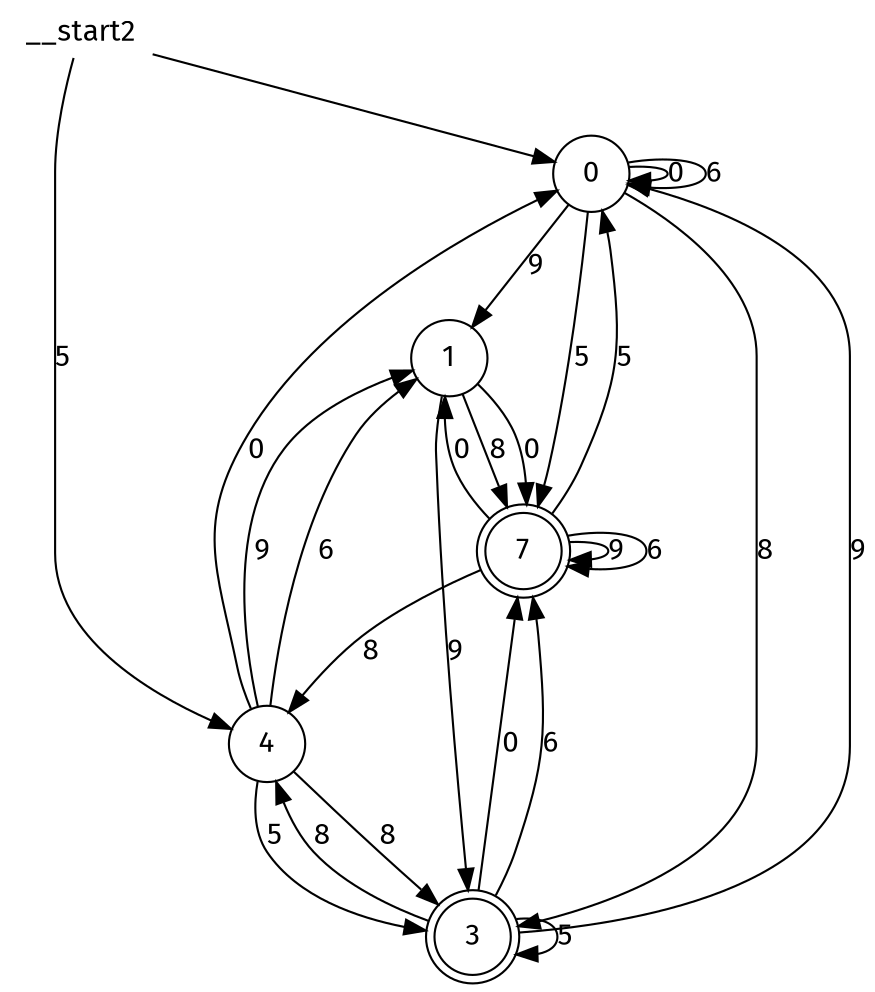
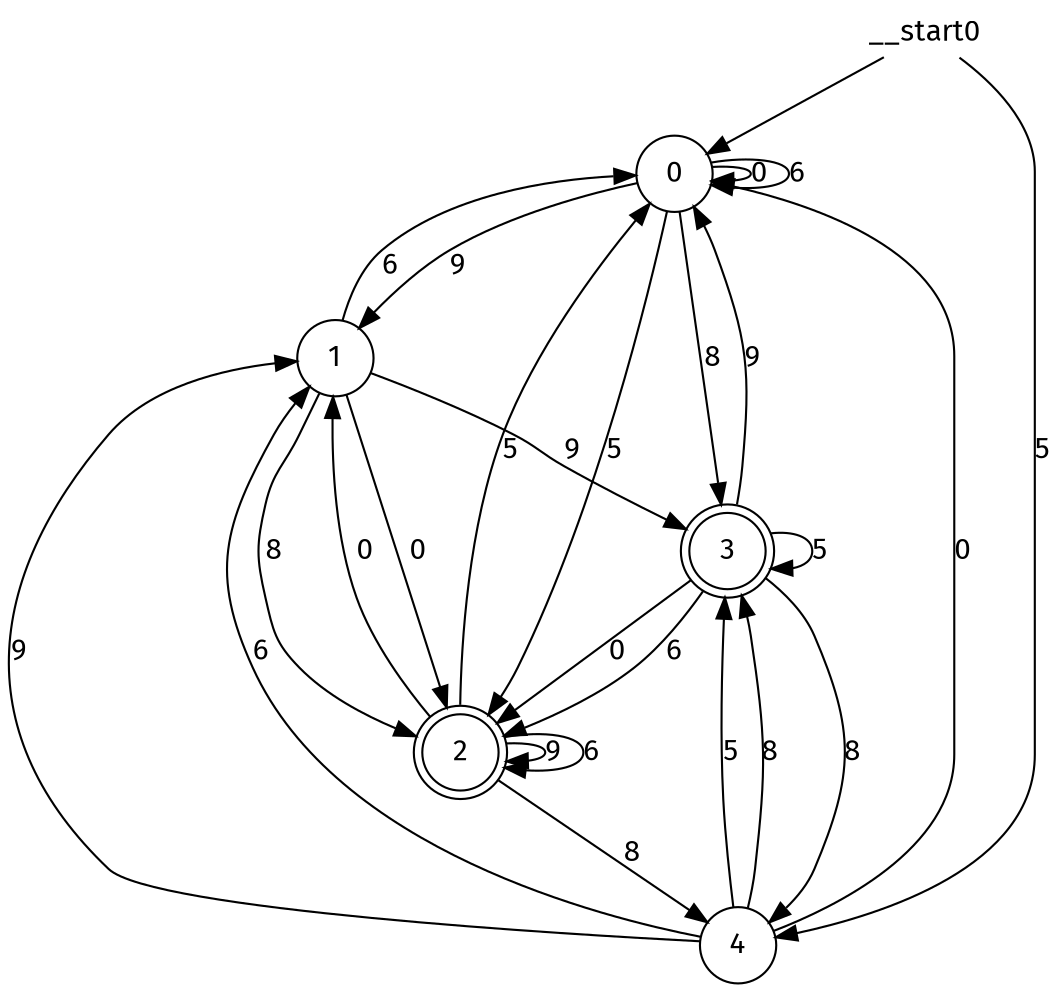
(81, 33) -> (925, 33)
none -> (453, 209)
(524, 551) -> (460, 752)
